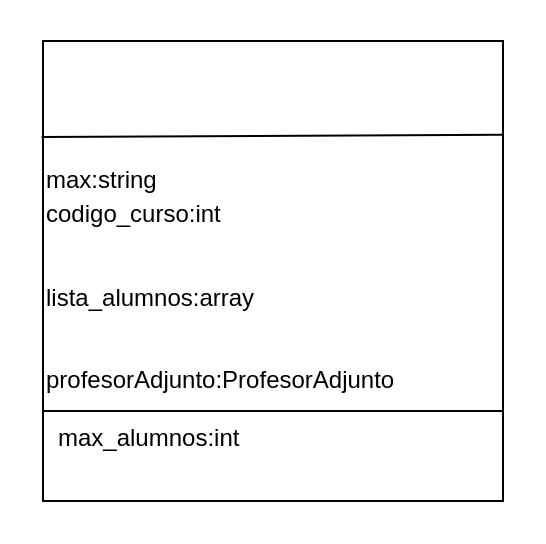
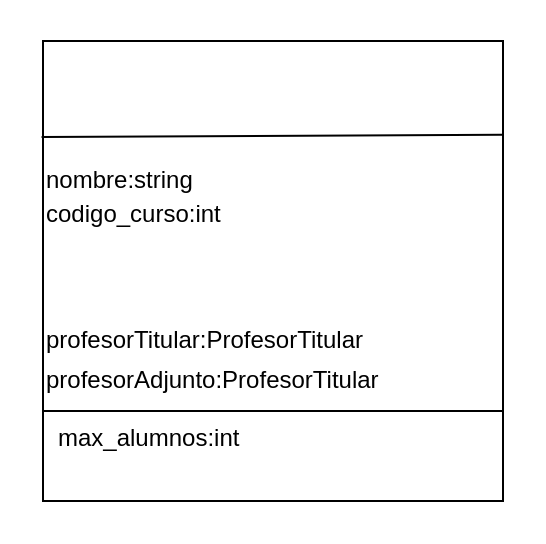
(108, 181) -> (128, 181)
(173, 299) -> none
none -> (243, 341)
(245, 381) -> (245, 381)
